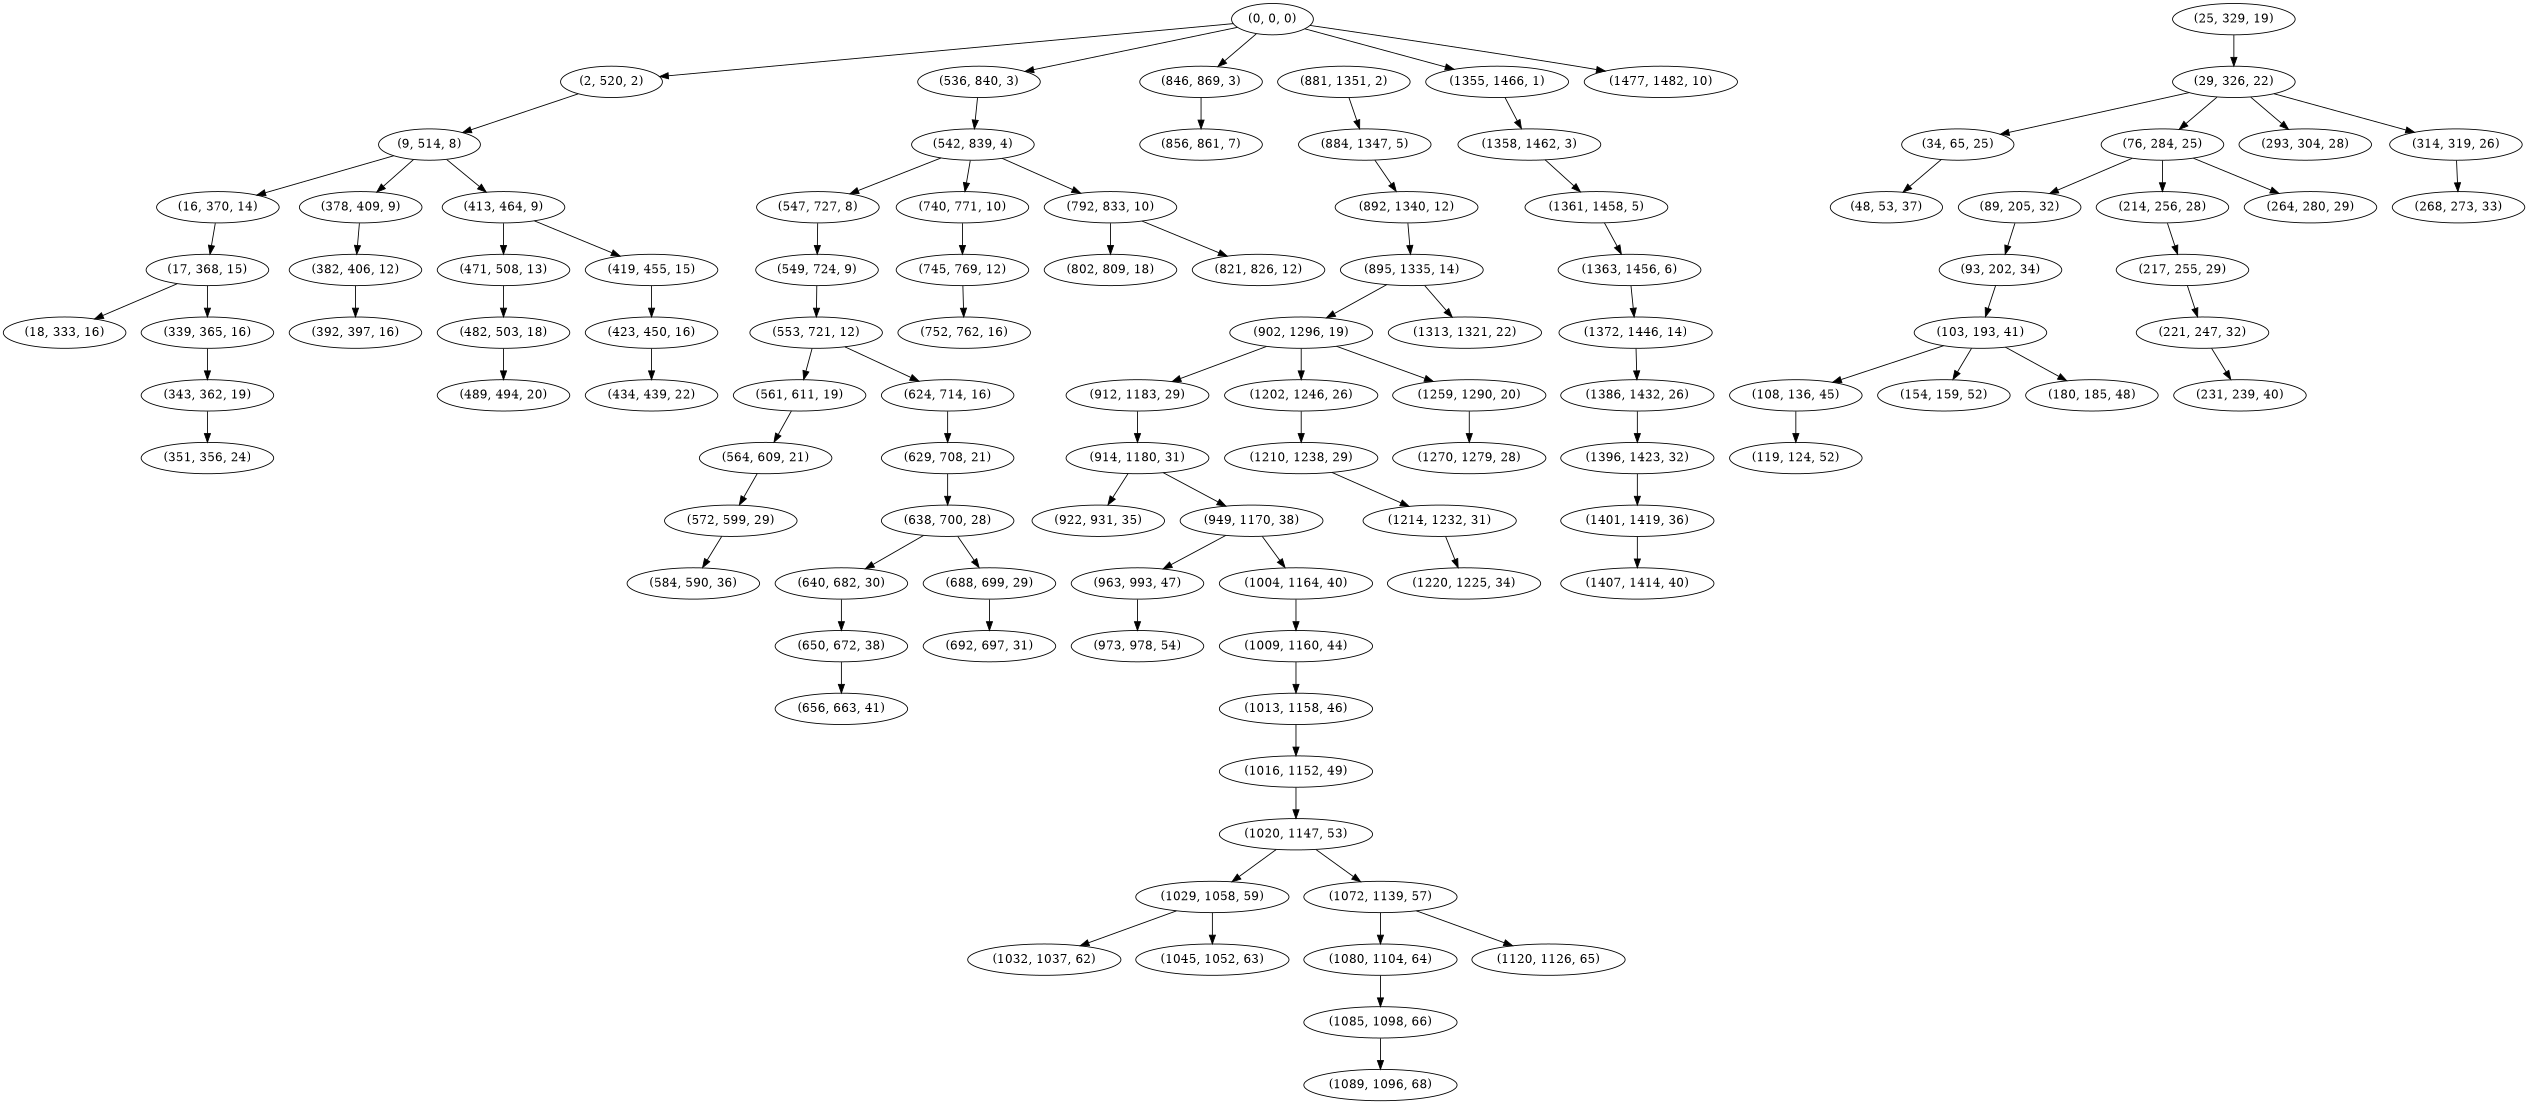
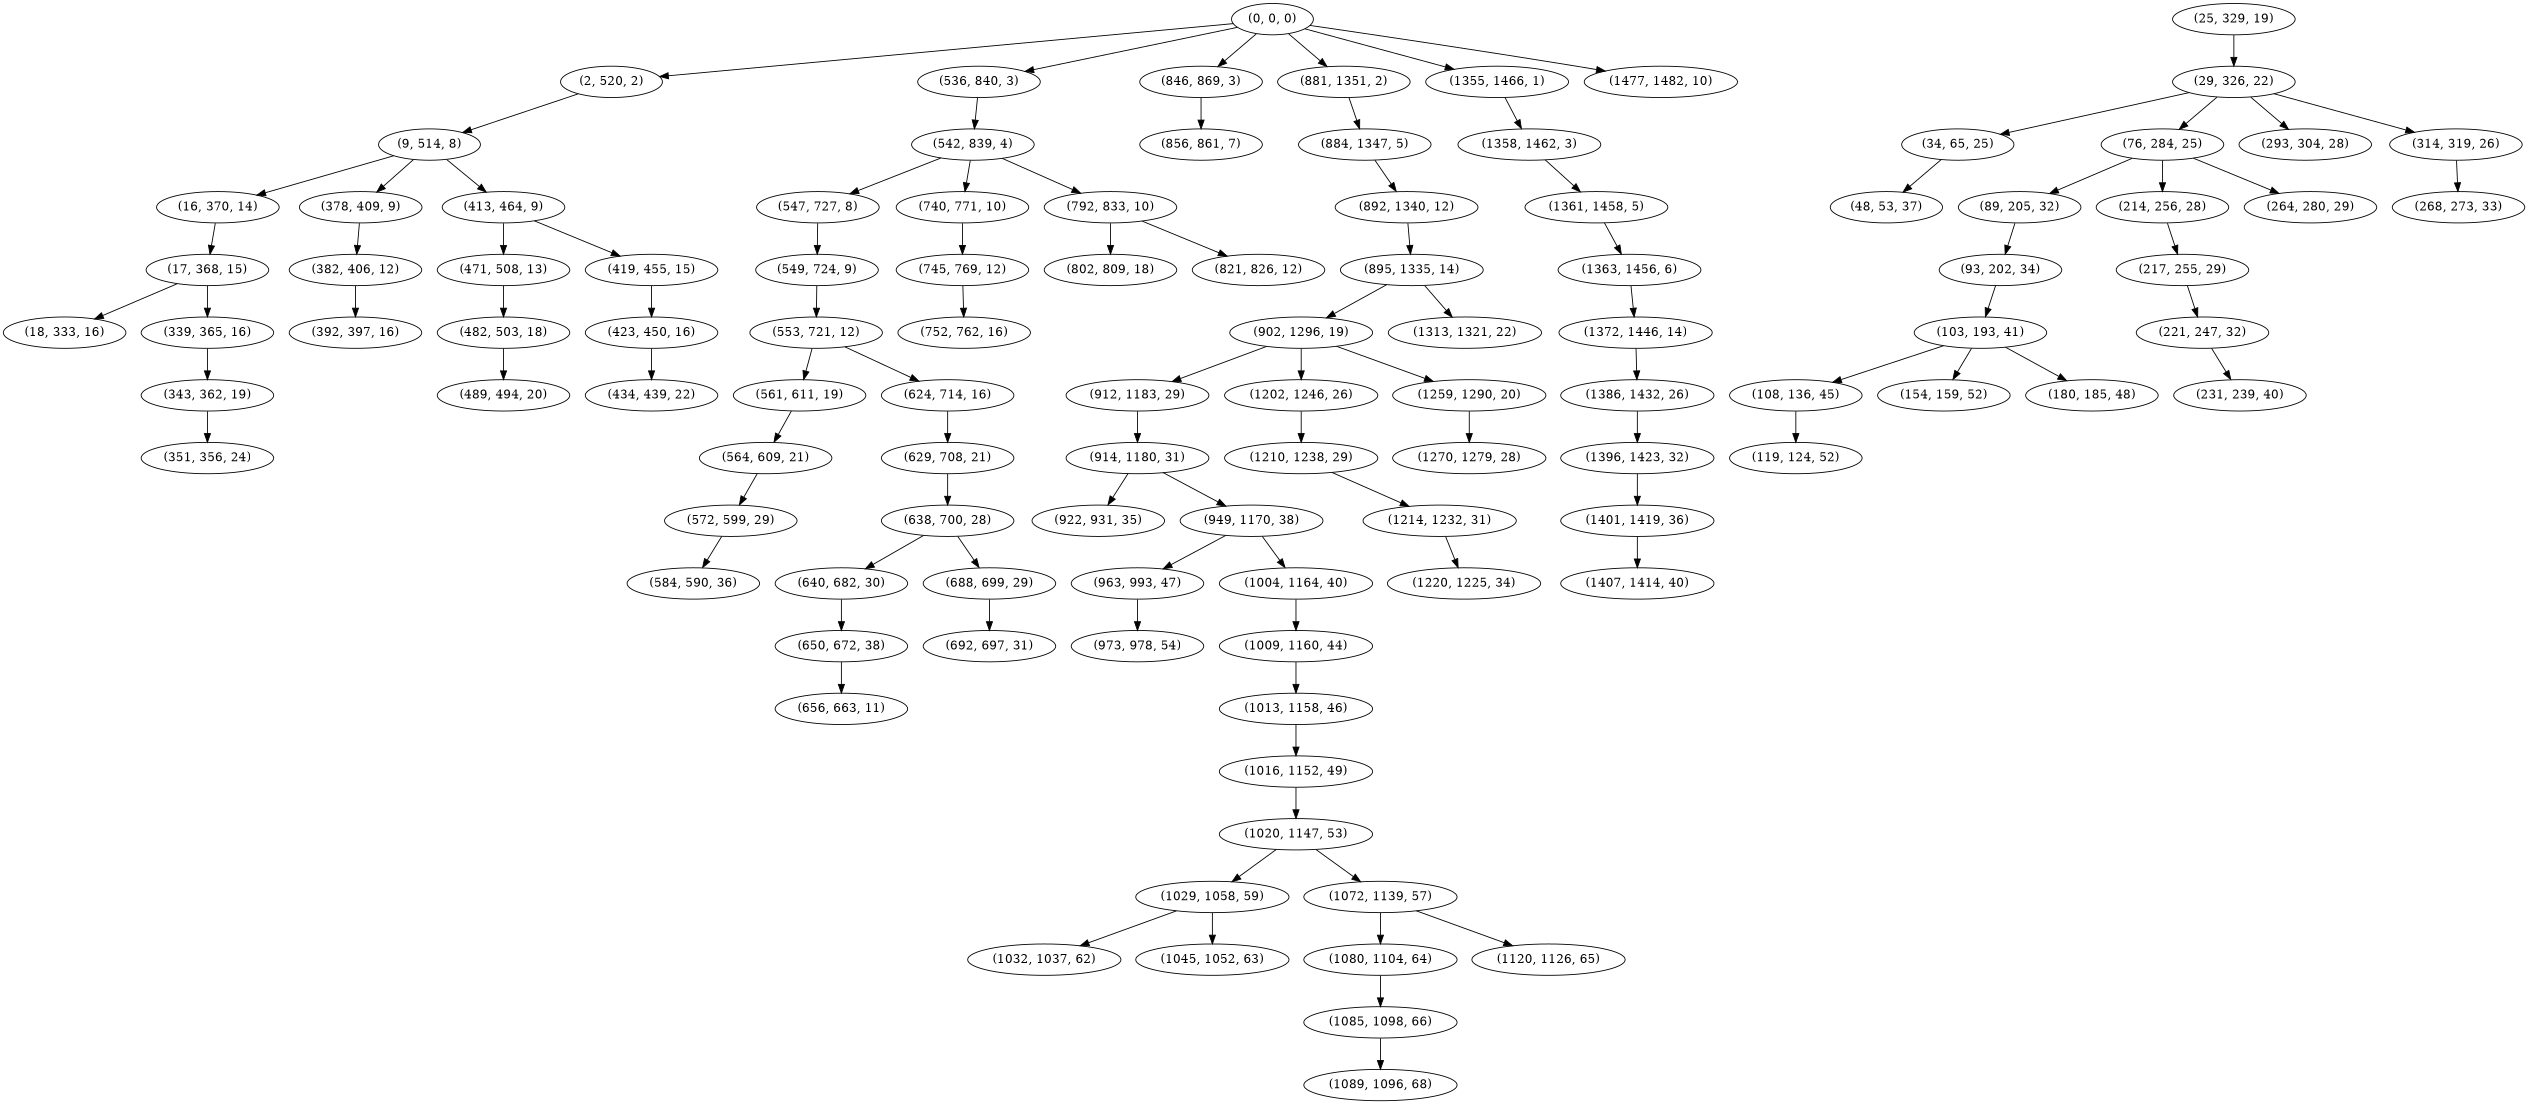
none -> (1304, 47)
(841, 709) -> (841, 709)
